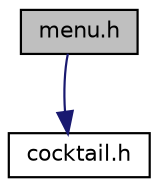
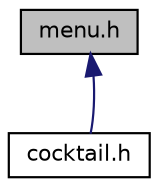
(65, 83) -> (94, 105)
